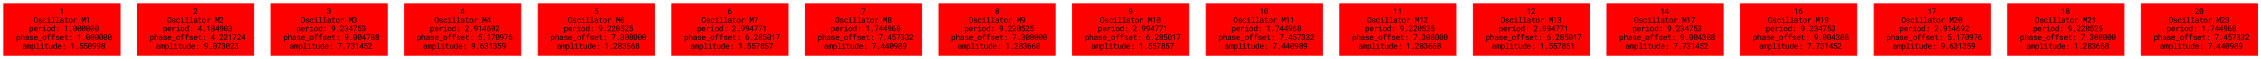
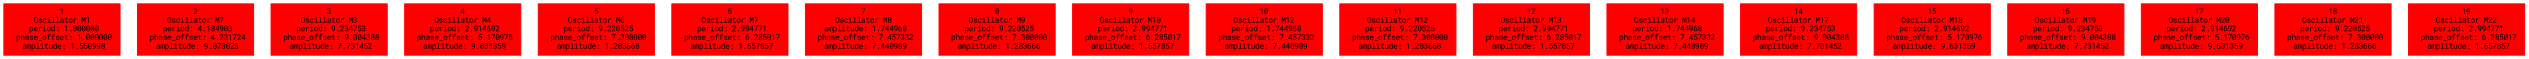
(196, 20) -> (196, 20)
(1264, 20) -> (1264, 20)
(864, 29) -> (864, 29)
none -> (1665, 30)
none -> (1932, 30)
(2199, 30) -> none
none -> (2467, 30)
(329, 38) -> (329, 38)
(1531, 46) -> (1531, 46)
